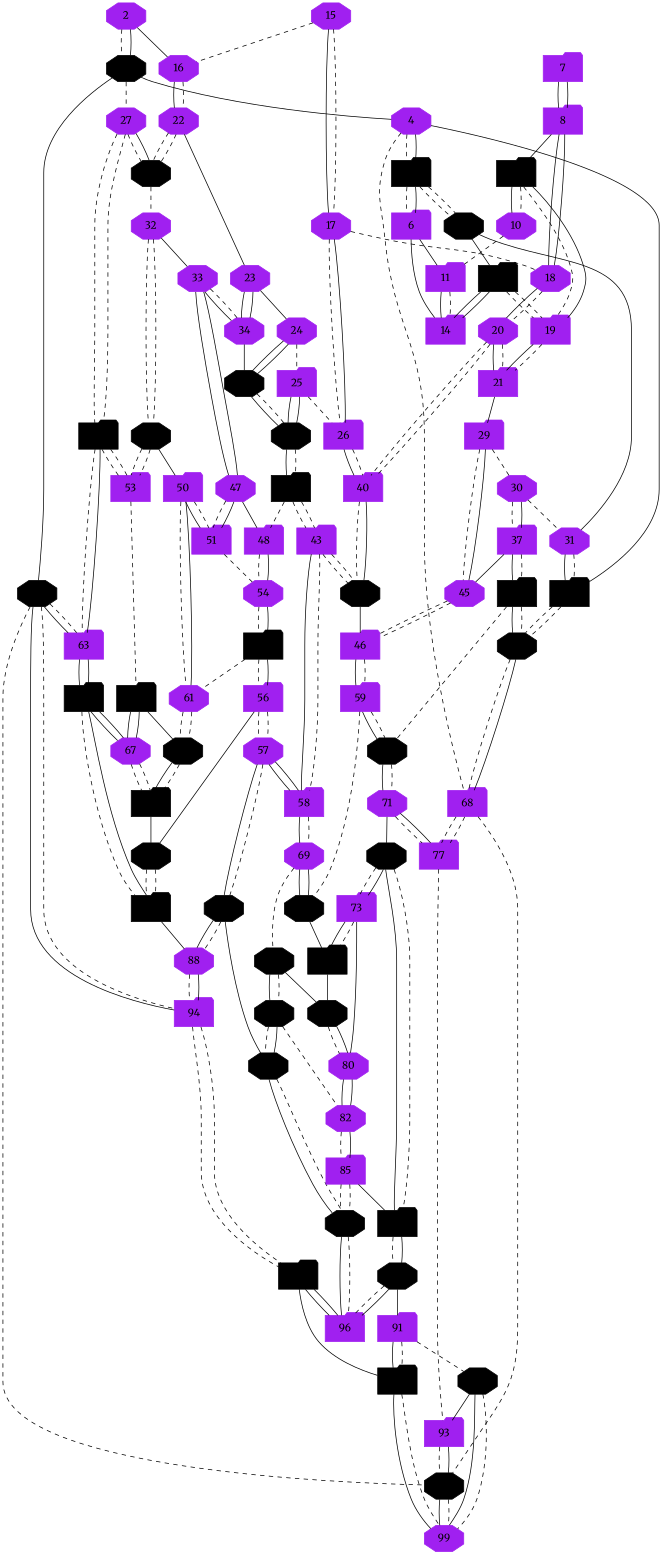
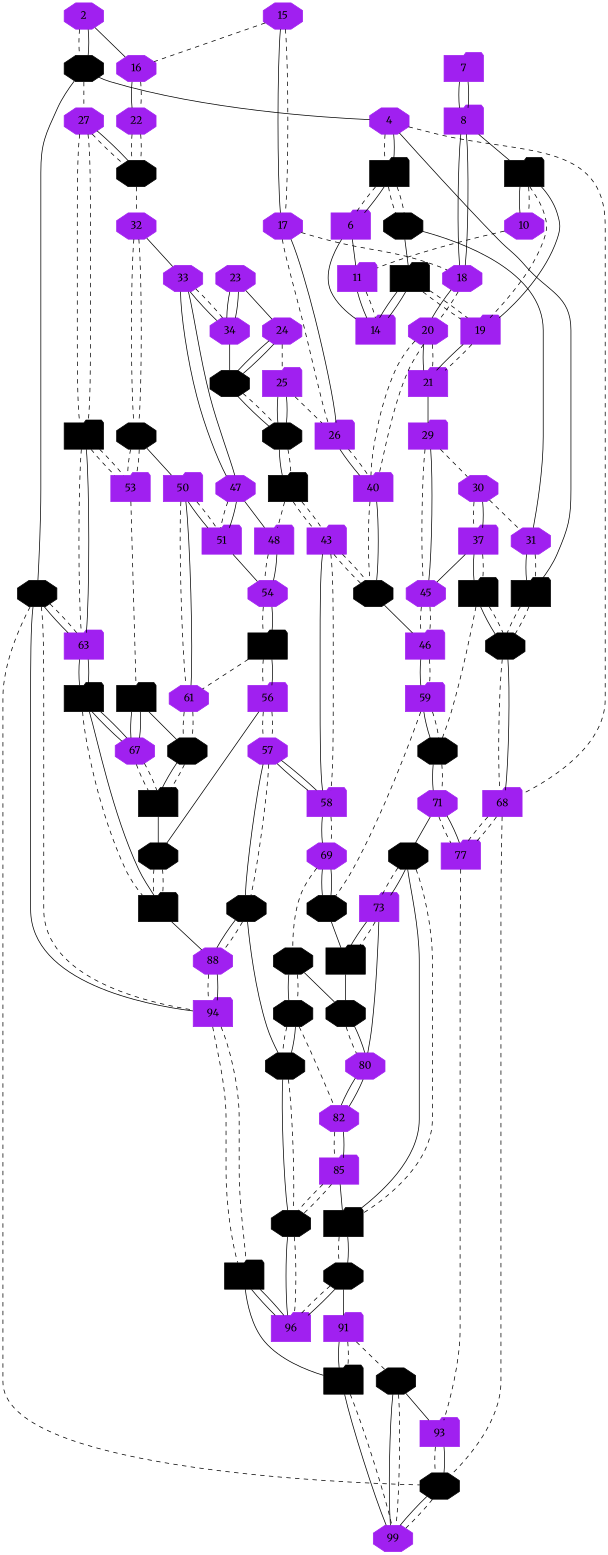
(214, 200) -> none
(238, 568) -> (245, 568)
